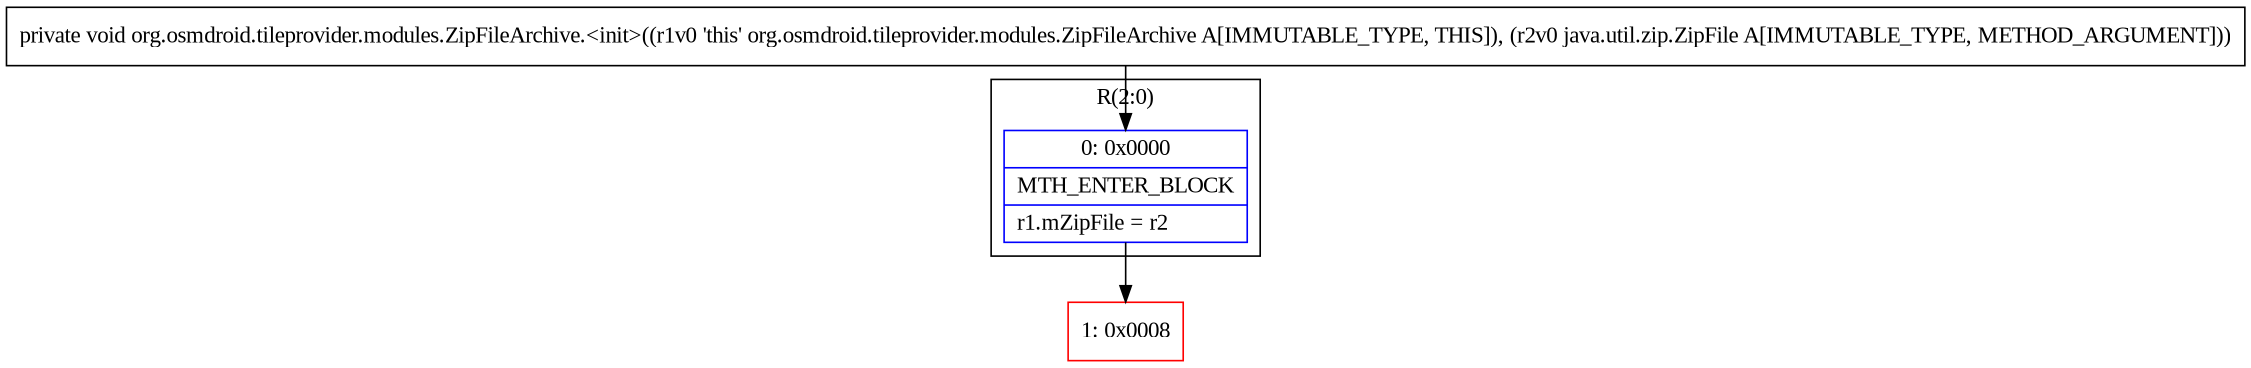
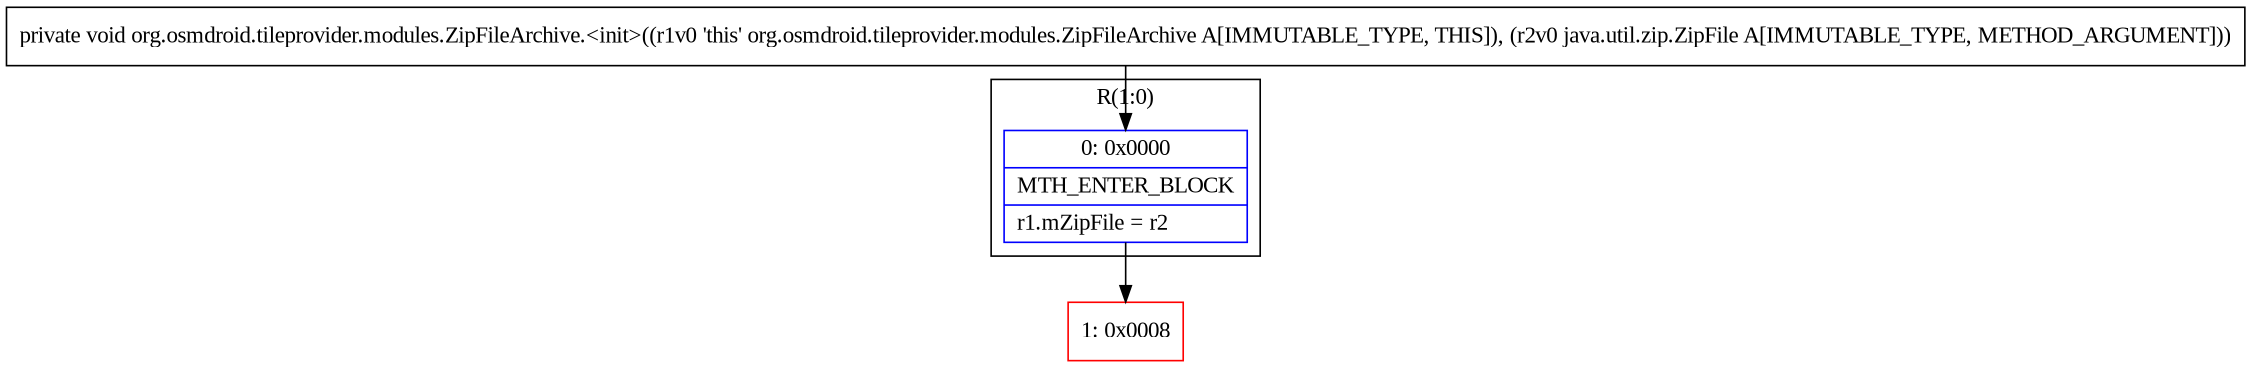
(1126, 98) -> (1126, 98)
